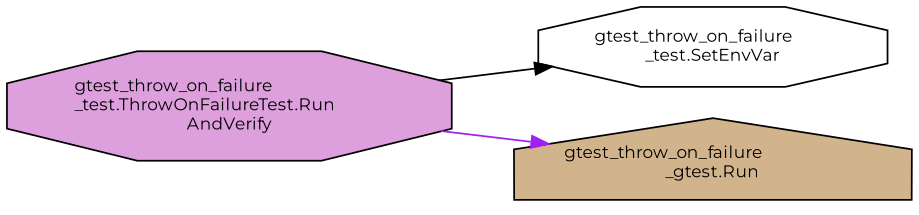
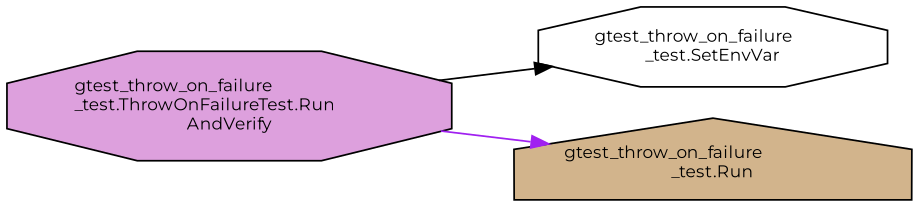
(713, 163) -> (713, 163)
